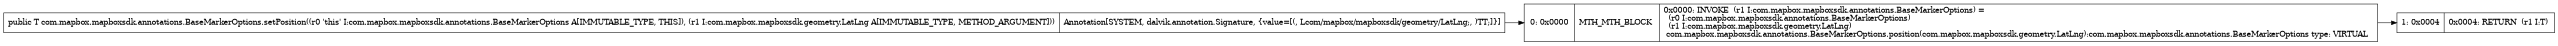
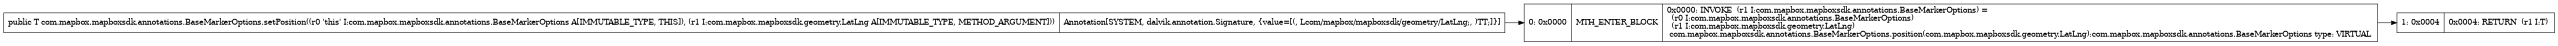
(1615, 23) -> (1617, 23)
